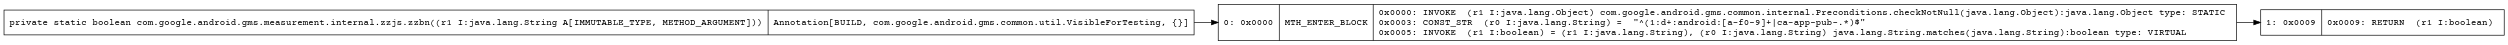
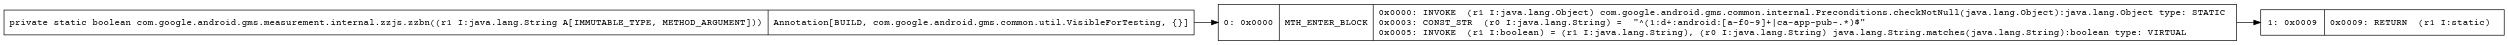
(2413, 22) -> (2413, 22)
